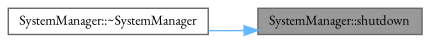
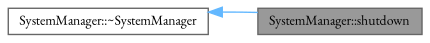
(226, 31) -> (240, 12)
